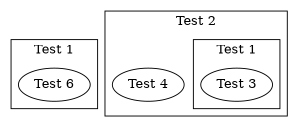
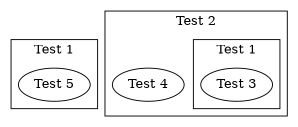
(54, 85) -> (54, 85)
